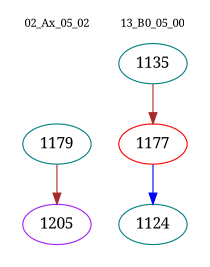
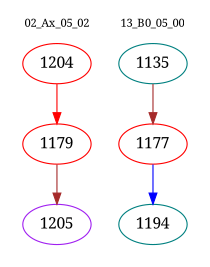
none -> (57, 64)
(57, 144) -> (57, 144)
(153, 224) -> (153, 224)
